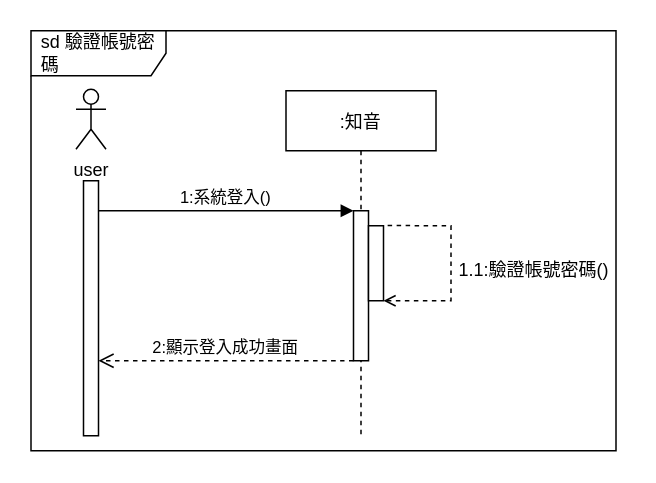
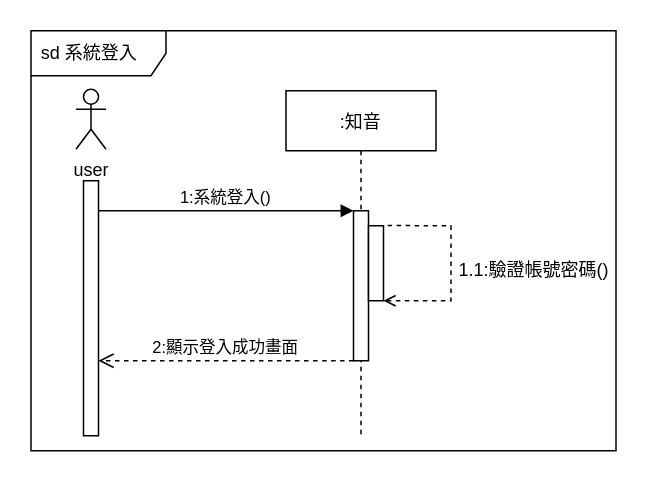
(104, 53) -> (90, 53)
